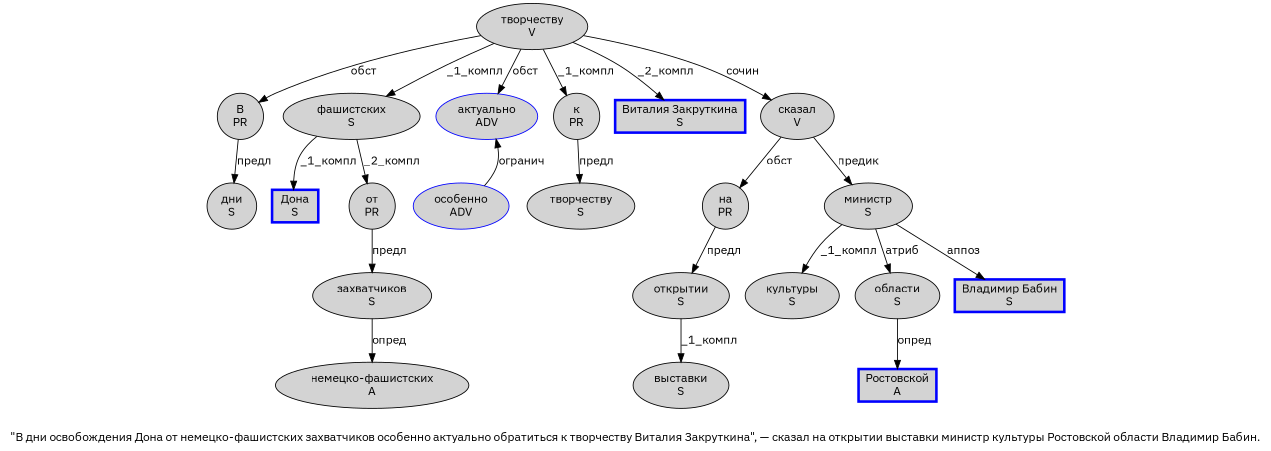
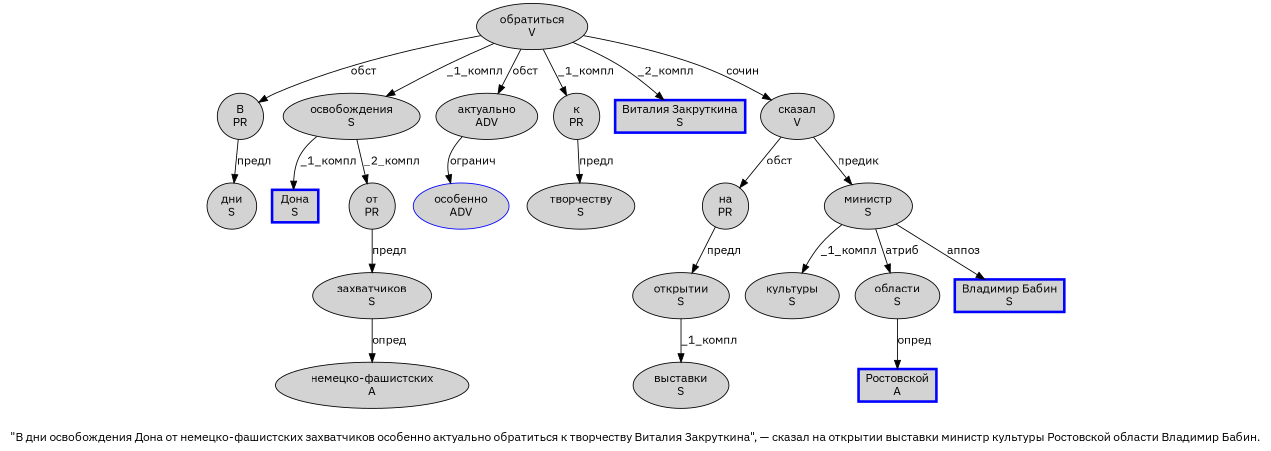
(532, 27) -> (532, 27)
(352, 116) -> (352, 116)
(487, 116) -> (487, 116)
(496, 168) -> (450, 154)
